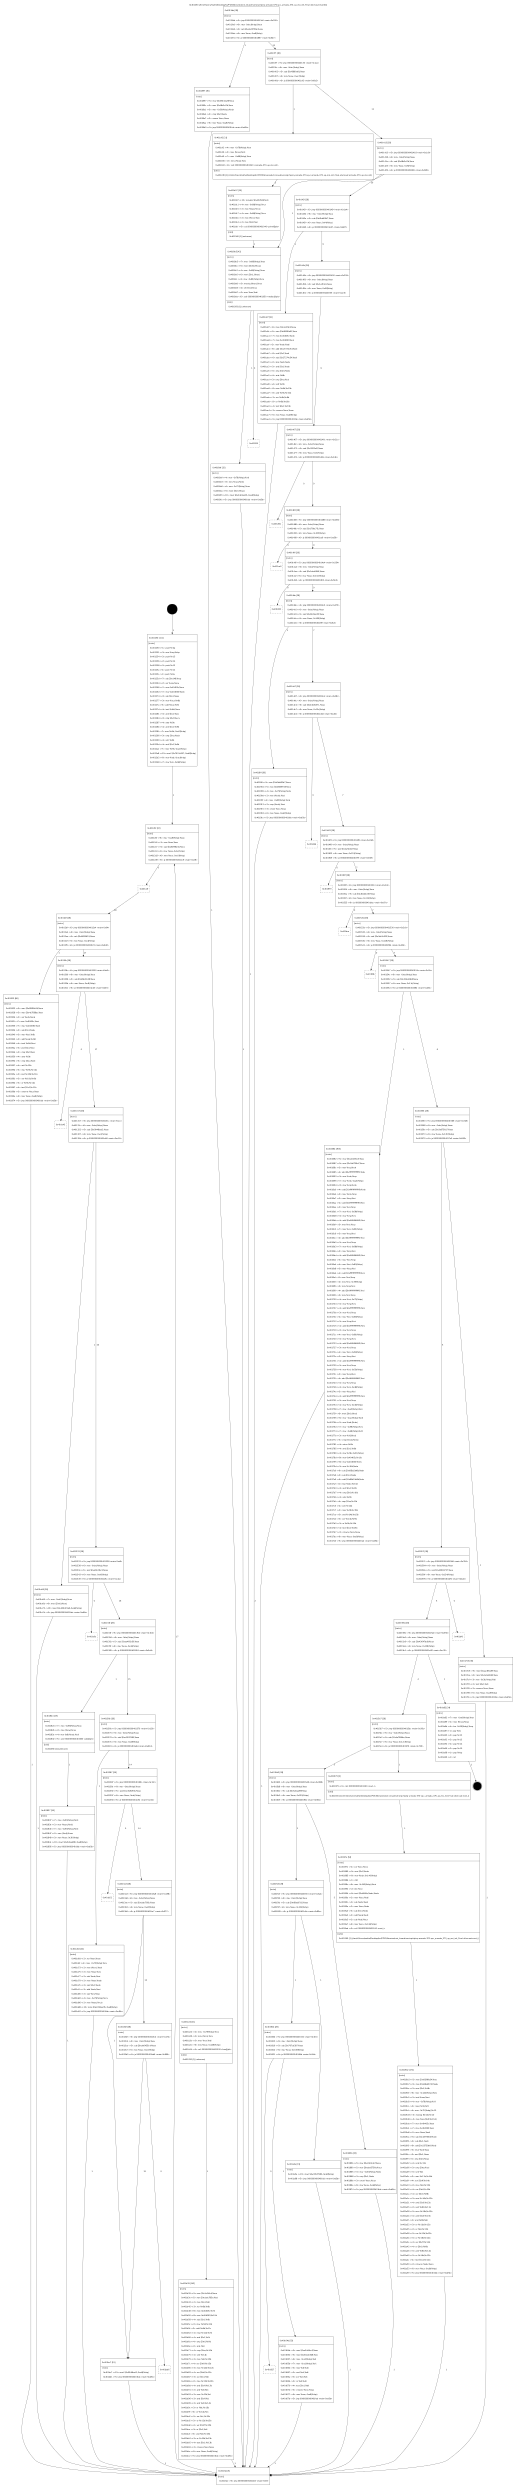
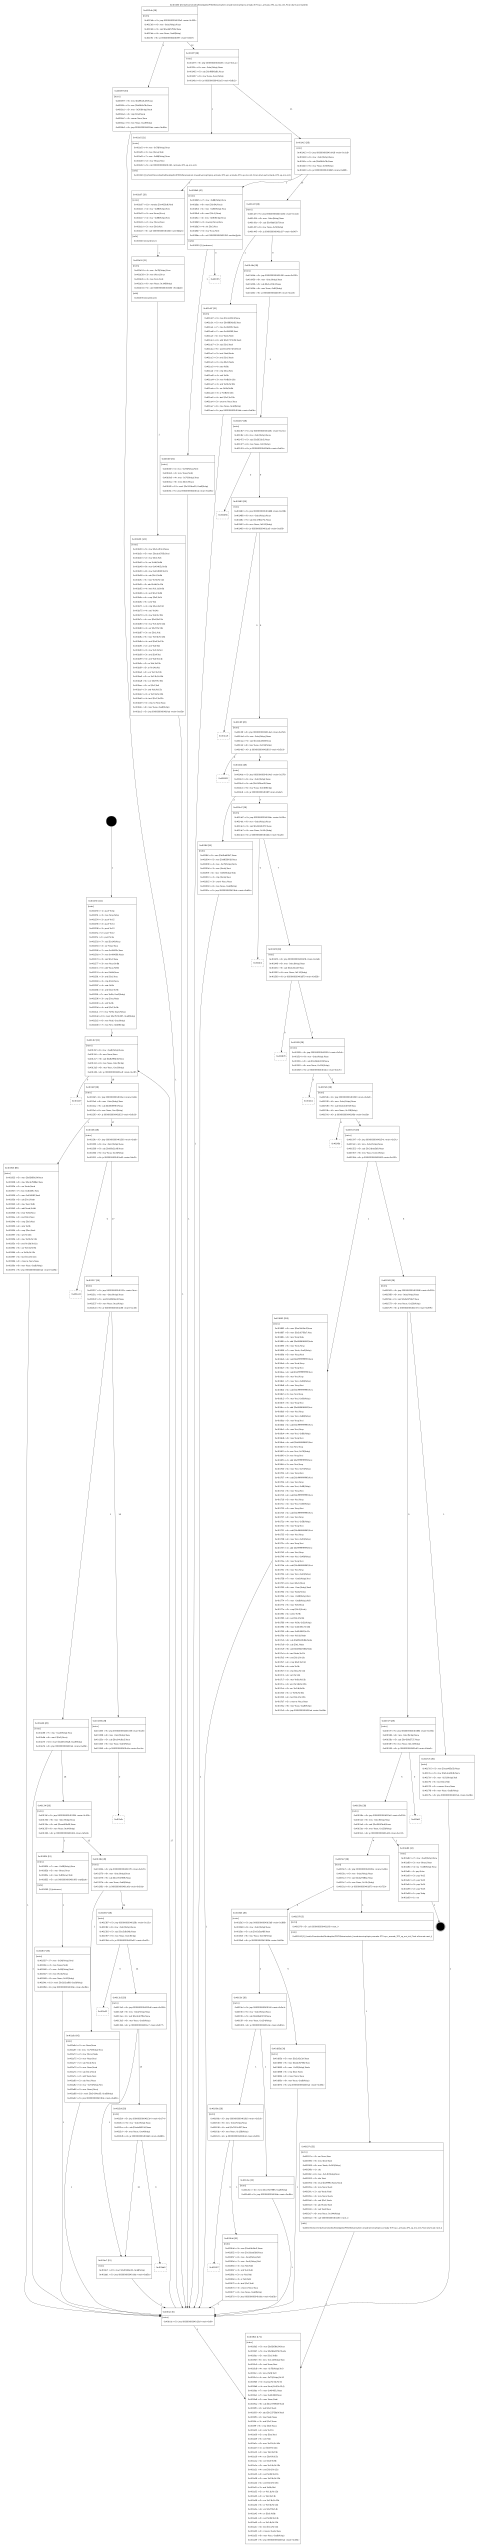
(253, 243) -> (158, 250)
(124, 903) -> (111, 1079)
(111, 1600) -> (62, 1775)
(416, 2432) -> (219, 2362)
